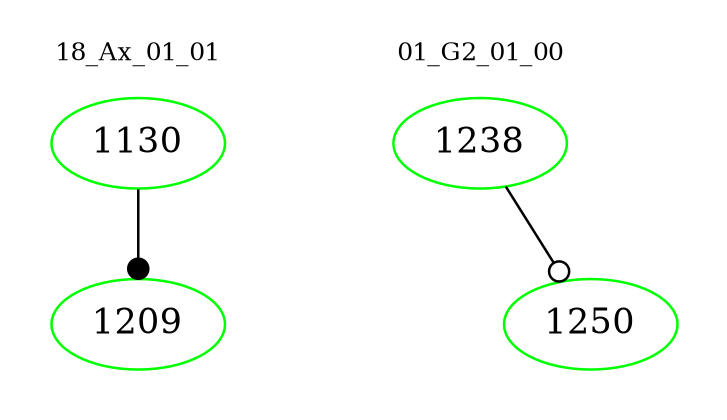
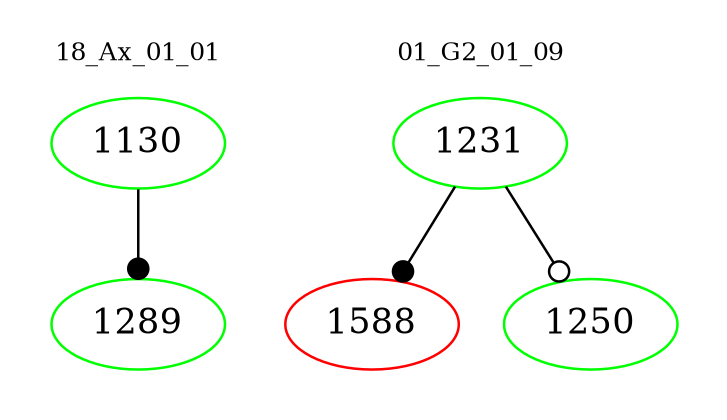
(481, 54) -> (481, 54)
(480, 143) -> (480, 143)
(138, 324) -> (138, 324)
none -> (372, 324)
